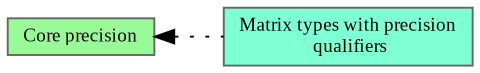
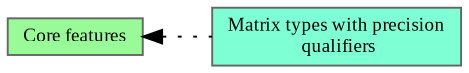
(81, 37) -> (75, 37)
